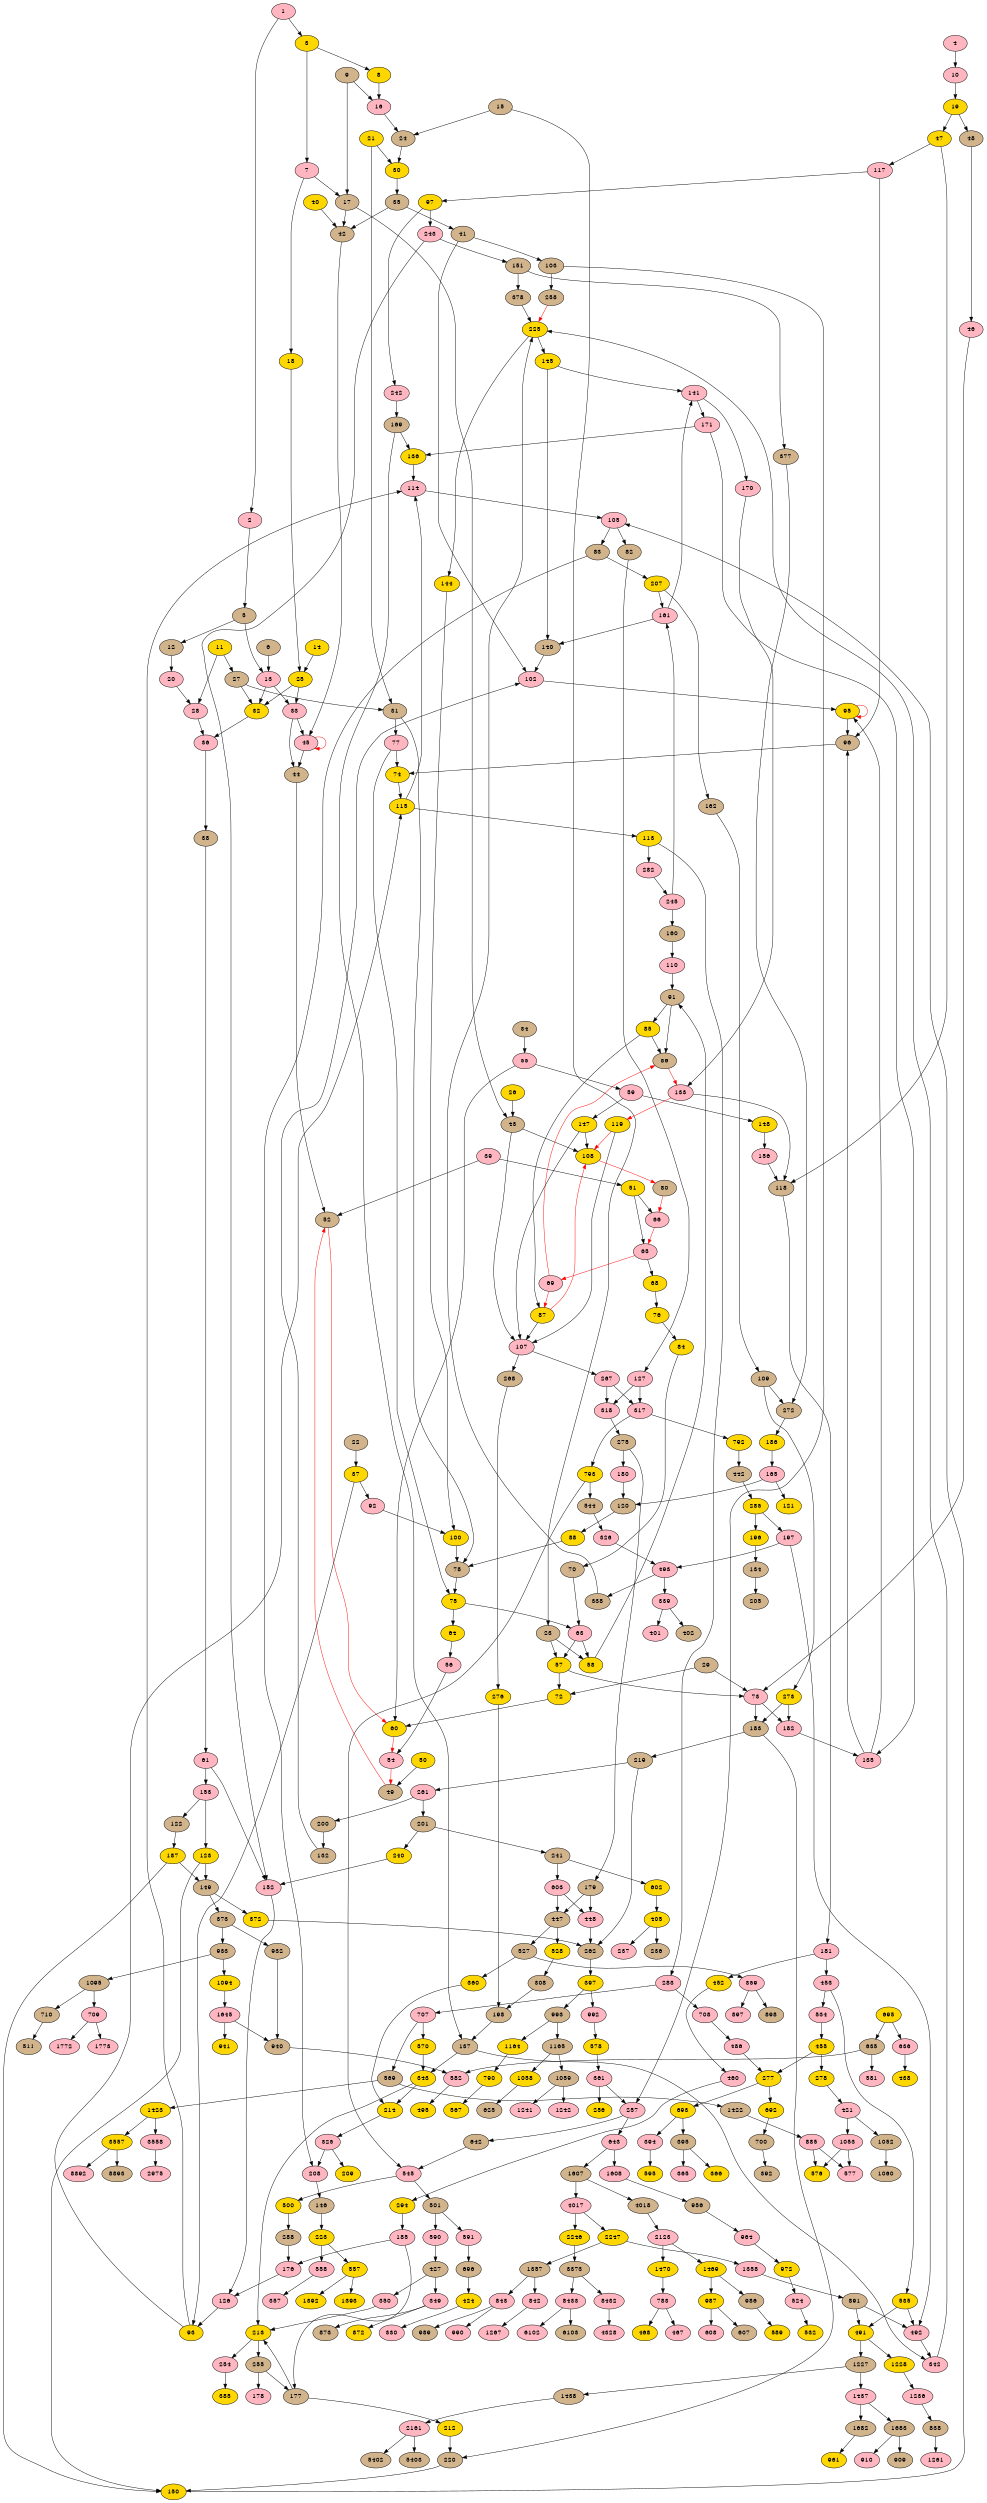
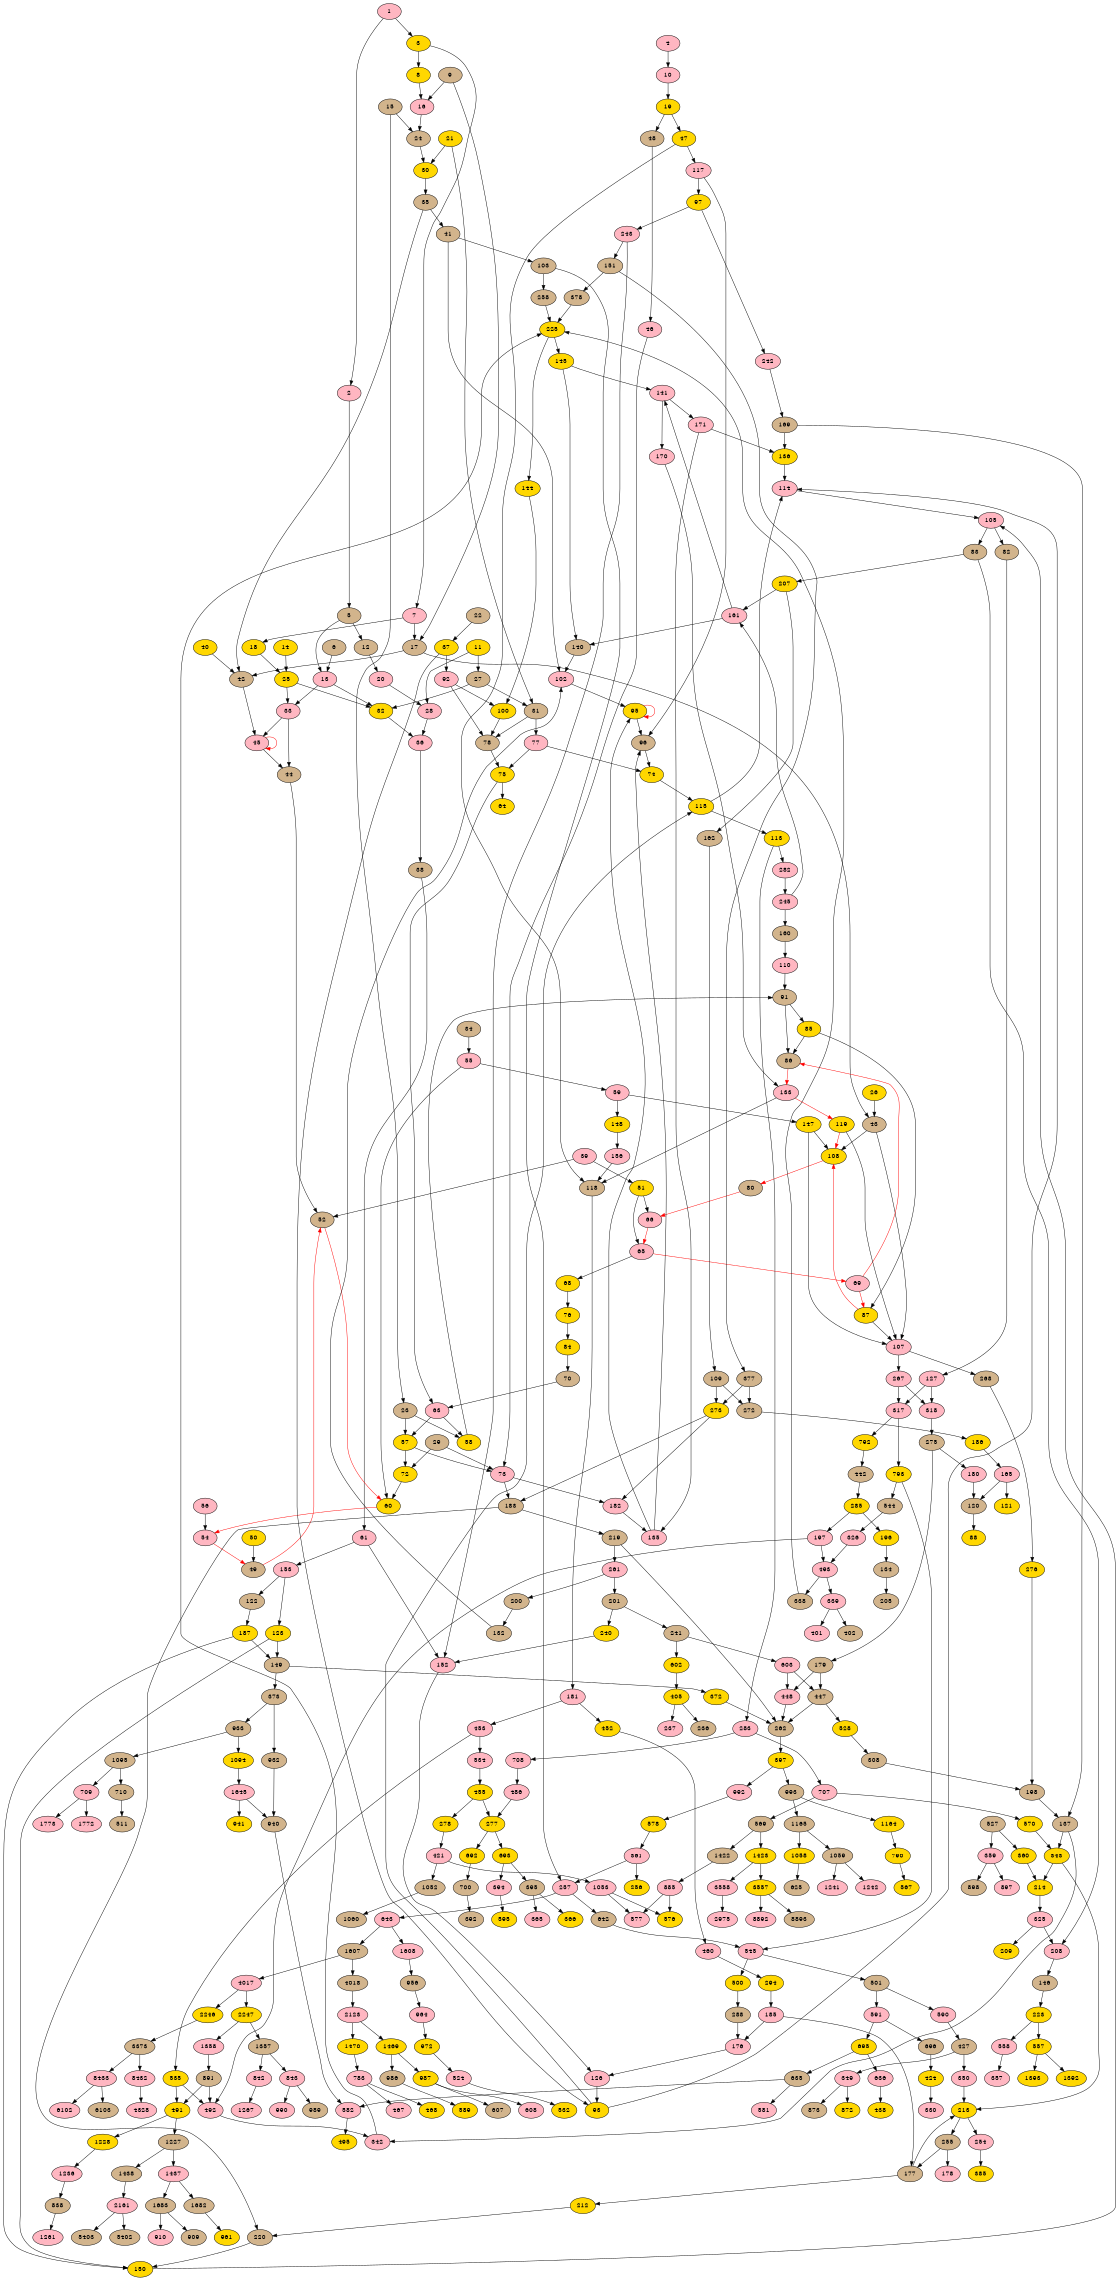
(544, 312) -> (547, 311)
none -> (735, 1393)
(517, 1553) -> (466, 709)
(451, 1647) -> none
(542, 1934) -> (802, 1711)
none -> (871, 2029)
